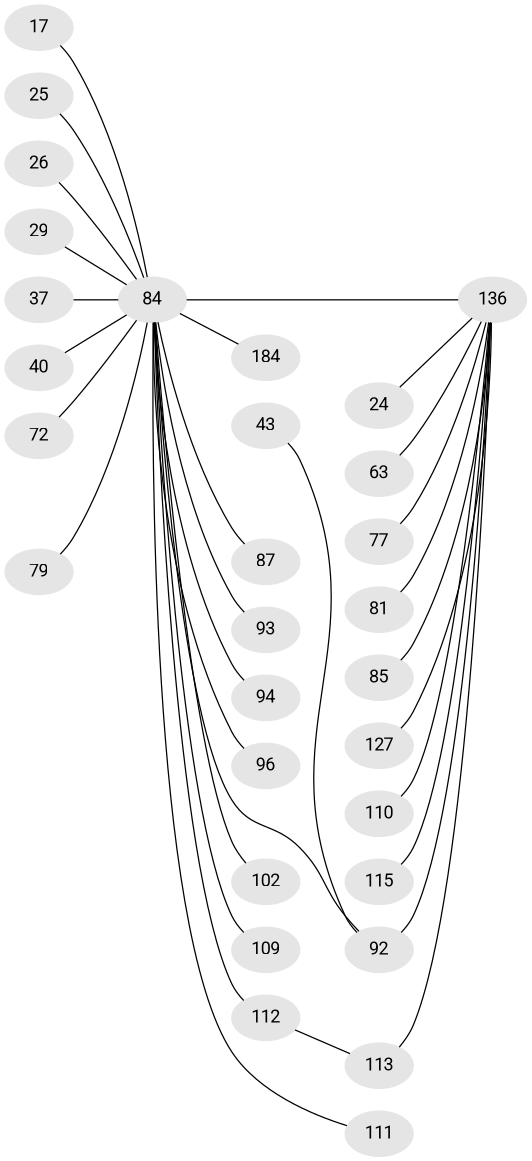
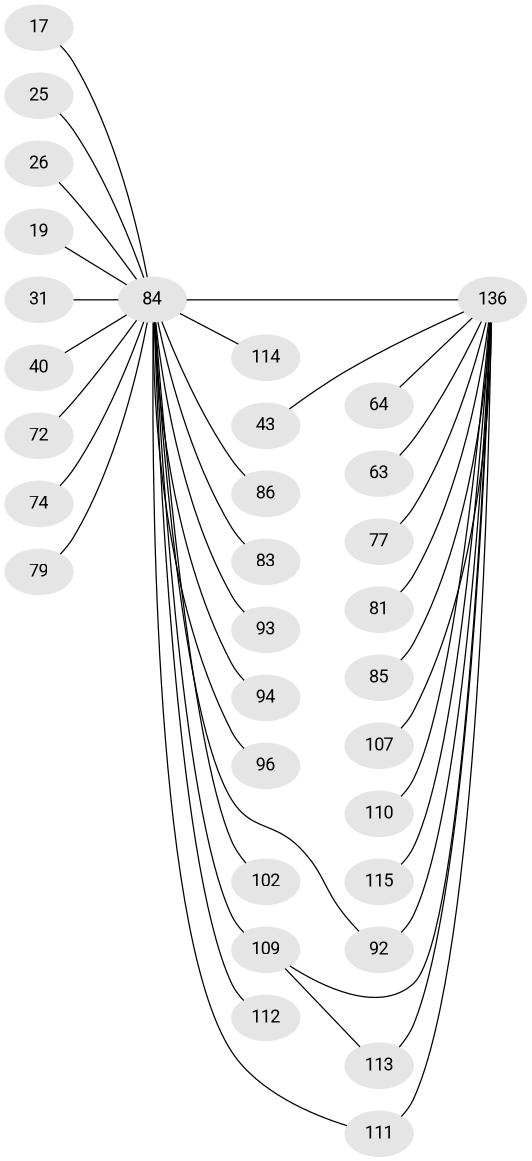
(39, 232) -> (39, 232)
(39, 300) -> (39, 300)
(266, 358) -> (266, 358)
(379, 406) -> (379, 406)
none -> (266, 494)
none -> (39, 504)
(266, 562) -> (266, 562)
(322, 688) -> (374, 356)
none -> (465, 723)
none -> (474, 724)
(379, 746) -> (379, 746)
(322, 1042) -> (323, 1008)
